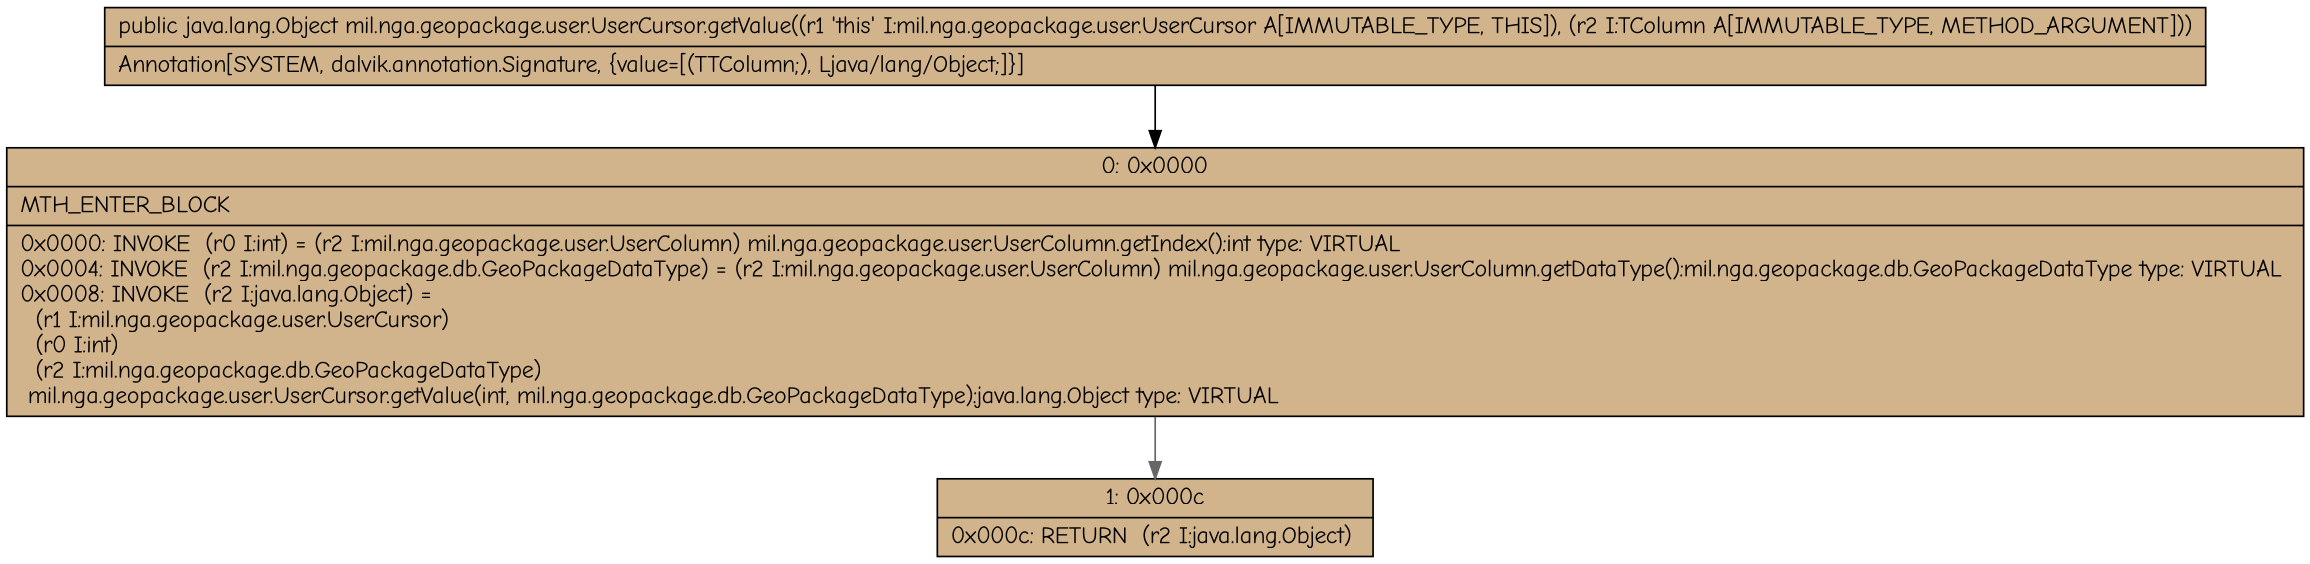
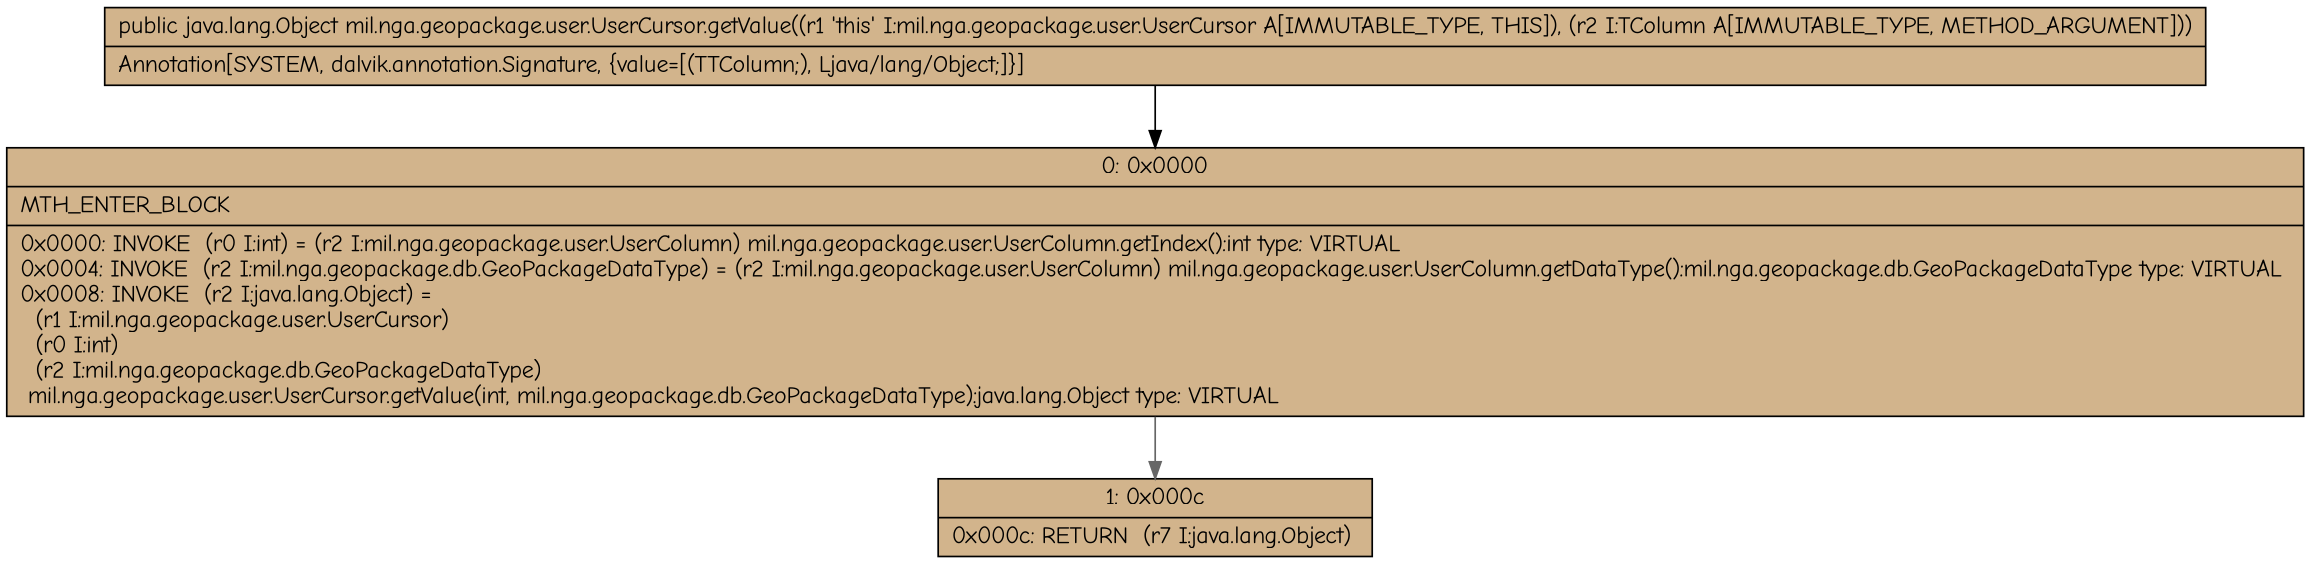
(1155, 536) -> (1155, 536)
